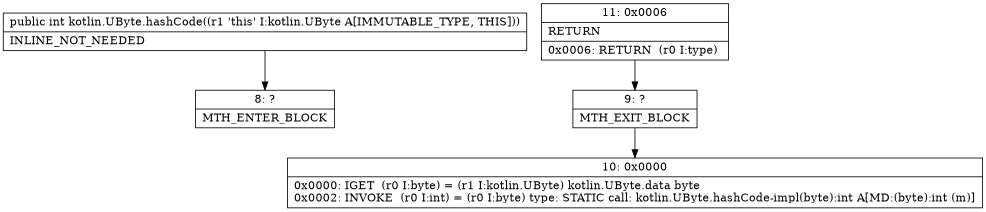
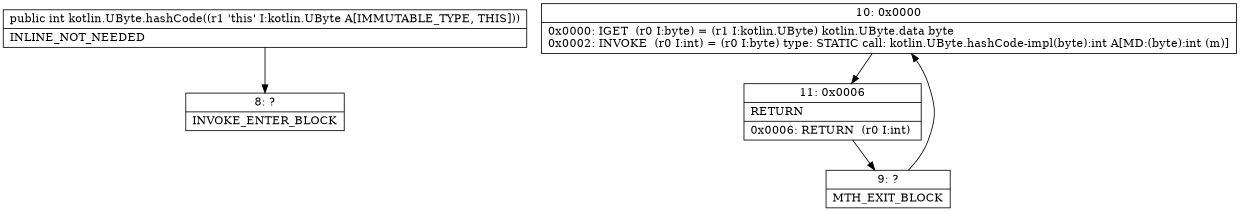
(635, 50) -> (833, 130)
none -> (864, 65)
(265, 118) -> (265, 121)
